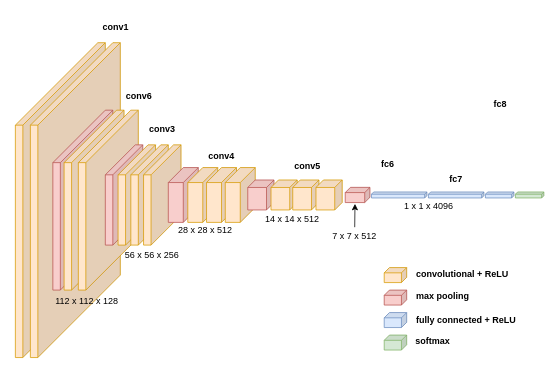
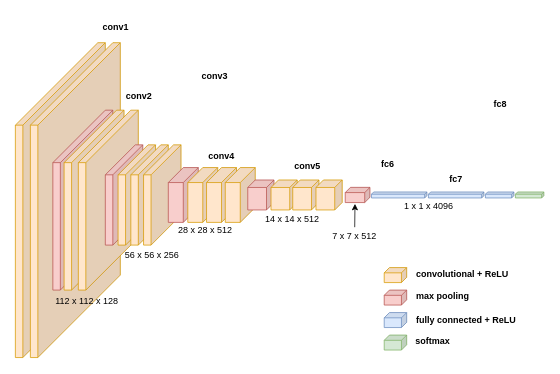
(139, 96) -> (139, 96)
(162, 129) -> (215, 76)
